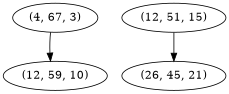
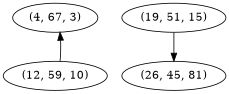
(174, 18) -> (174, 18)
(50, 43) -> (61, 51)
(174, 76) -> (174, 76)
